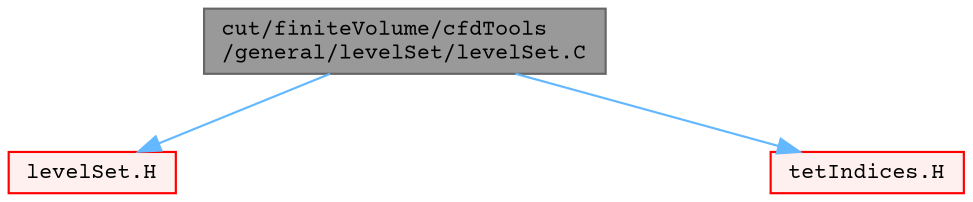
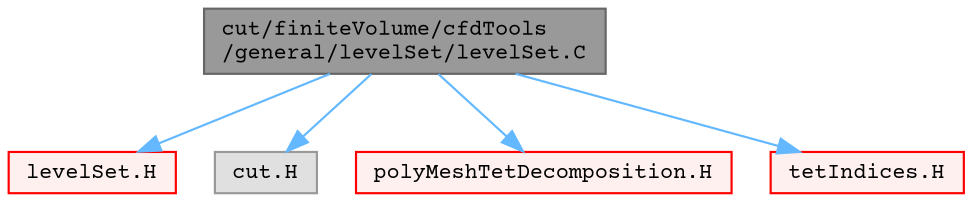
none -> (266, 173)
none -> (544, 173)
